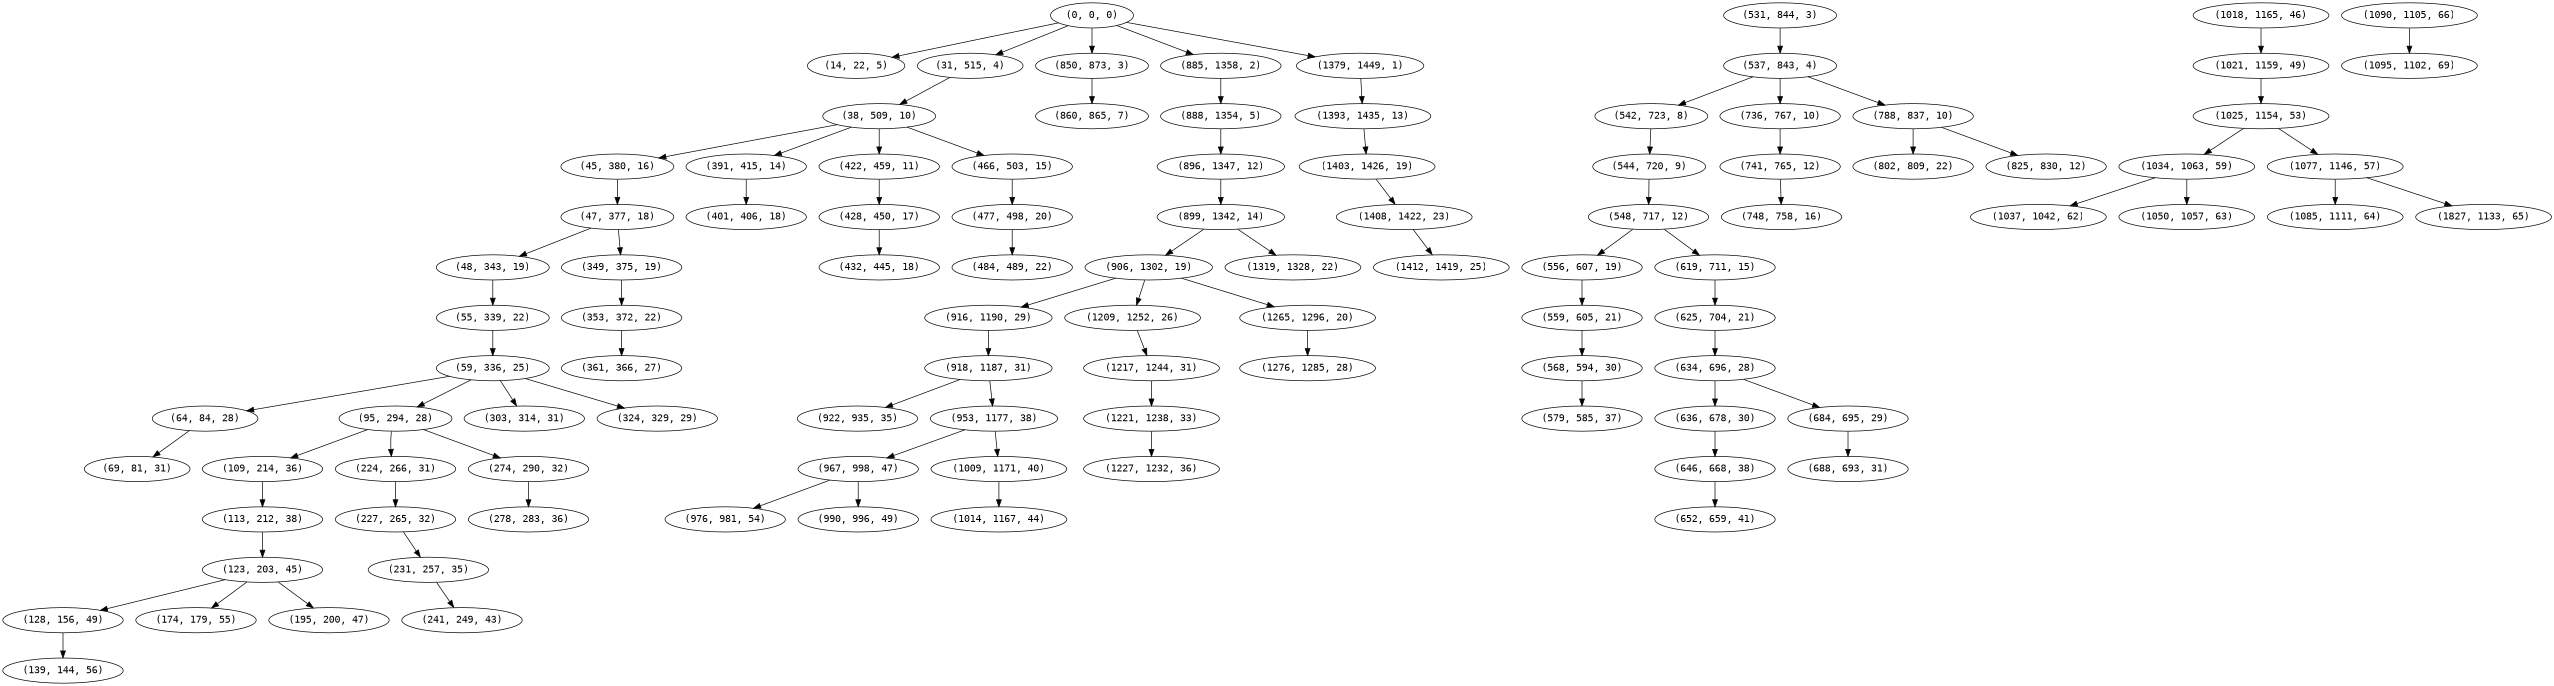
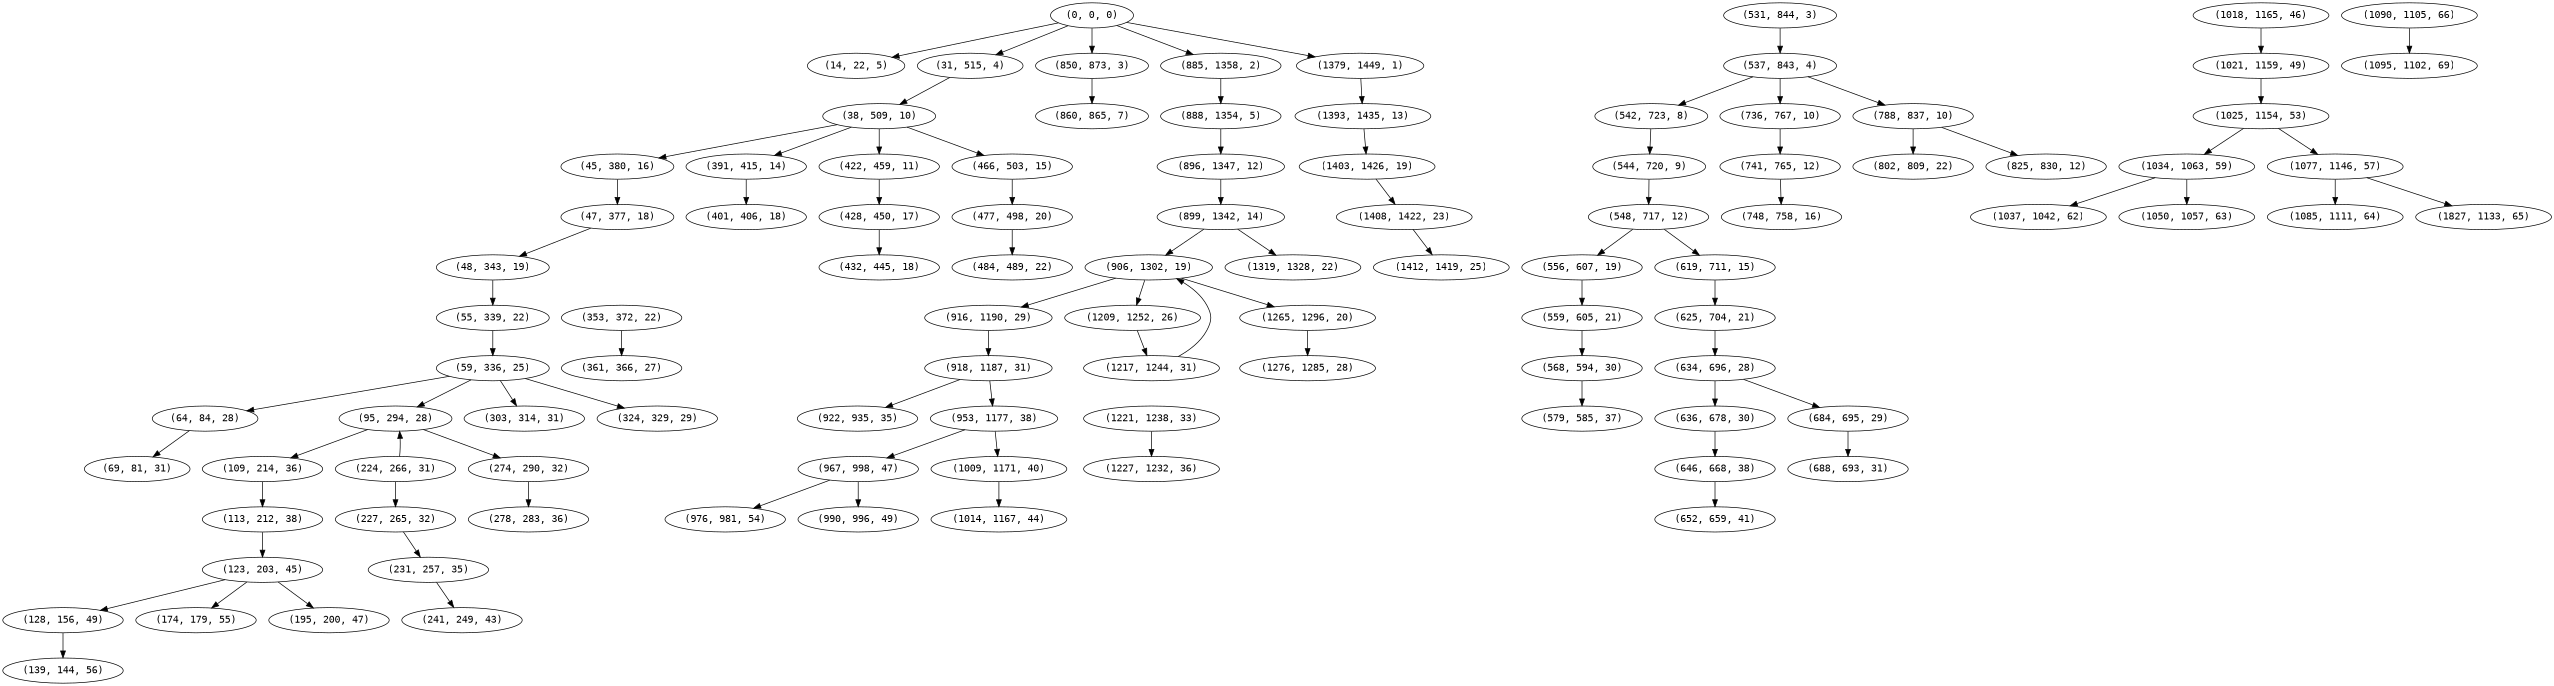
(622, 267) -> none
(1152, 390) -> (1211, 321)
(391, 440) -> (400, 447)
